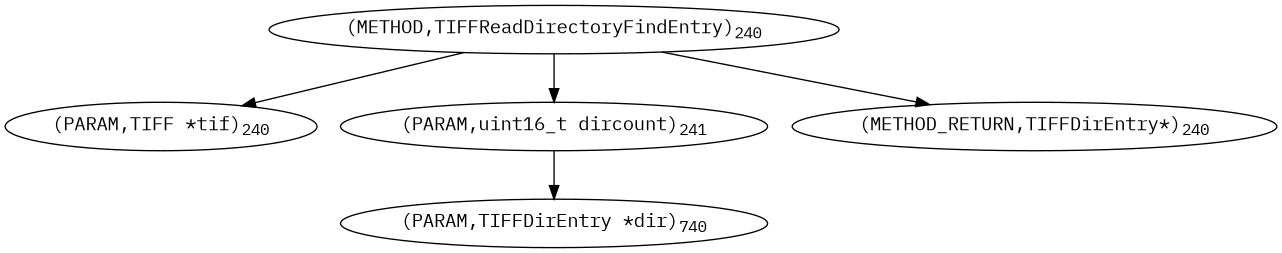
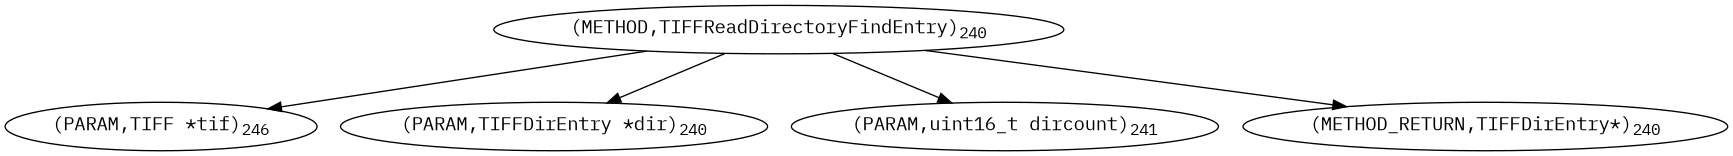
(256, 124) -> (256, 124)
(554, 168) -> (672, 76)
(693, 221) -> (693, 124)
